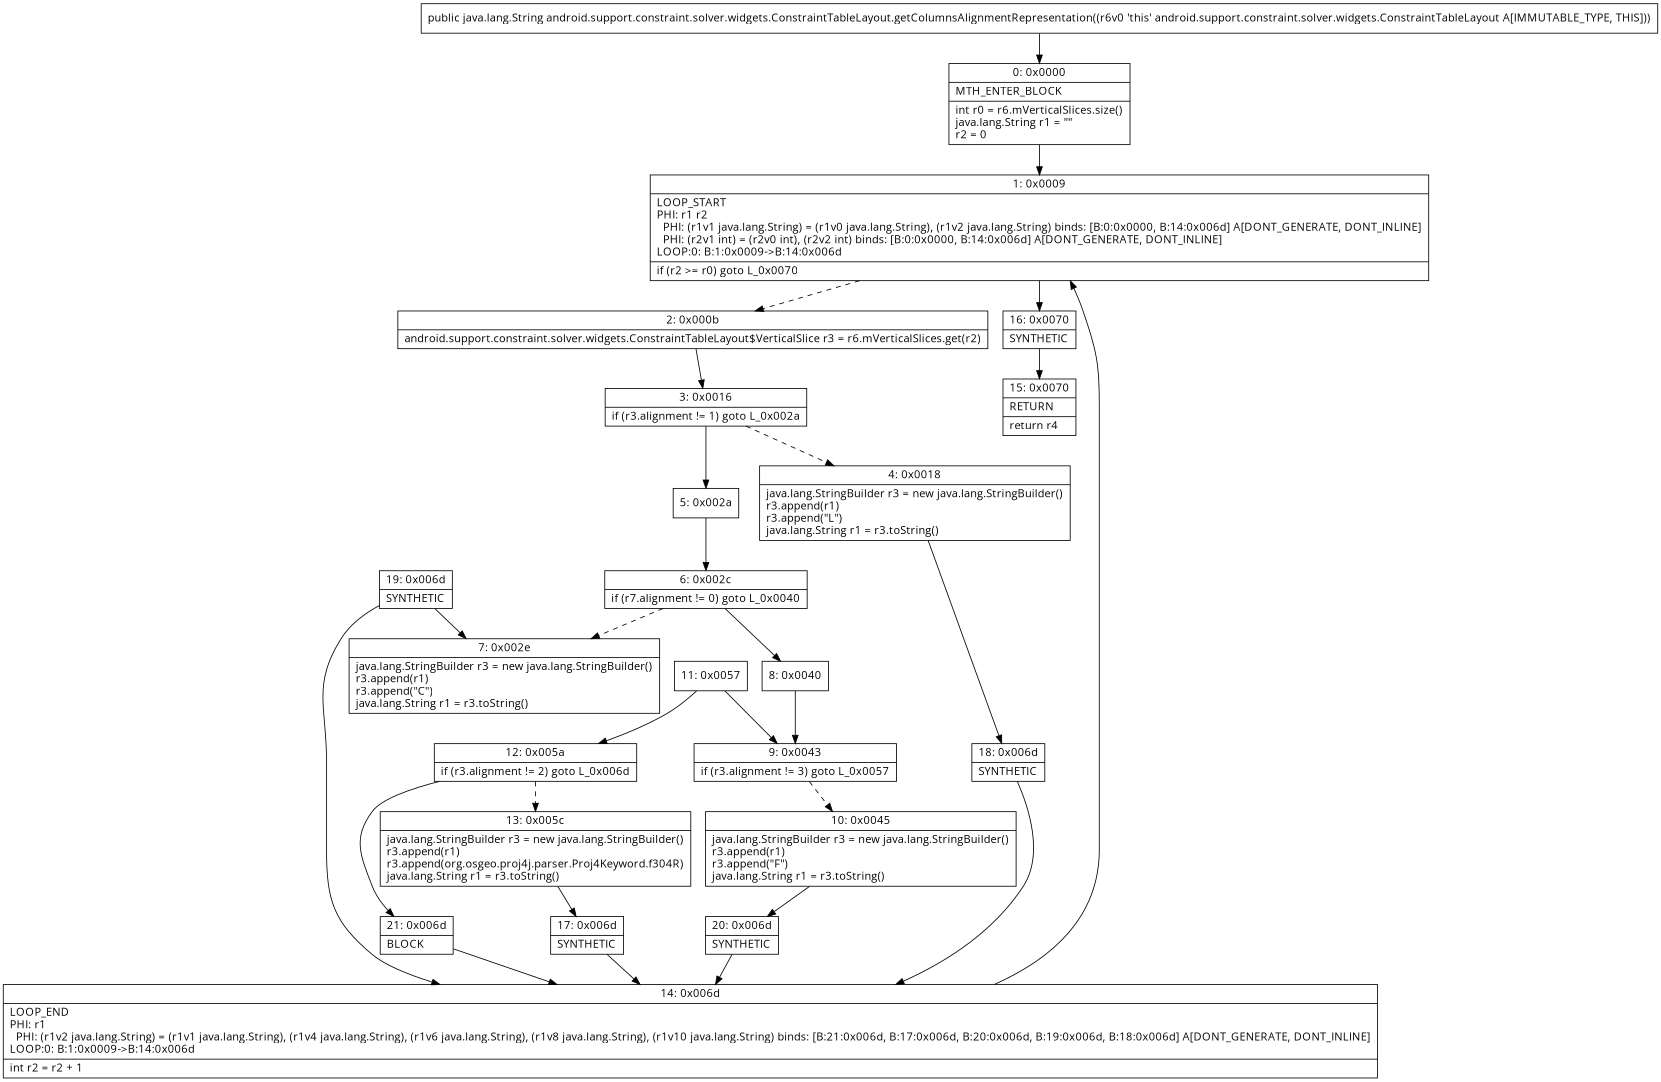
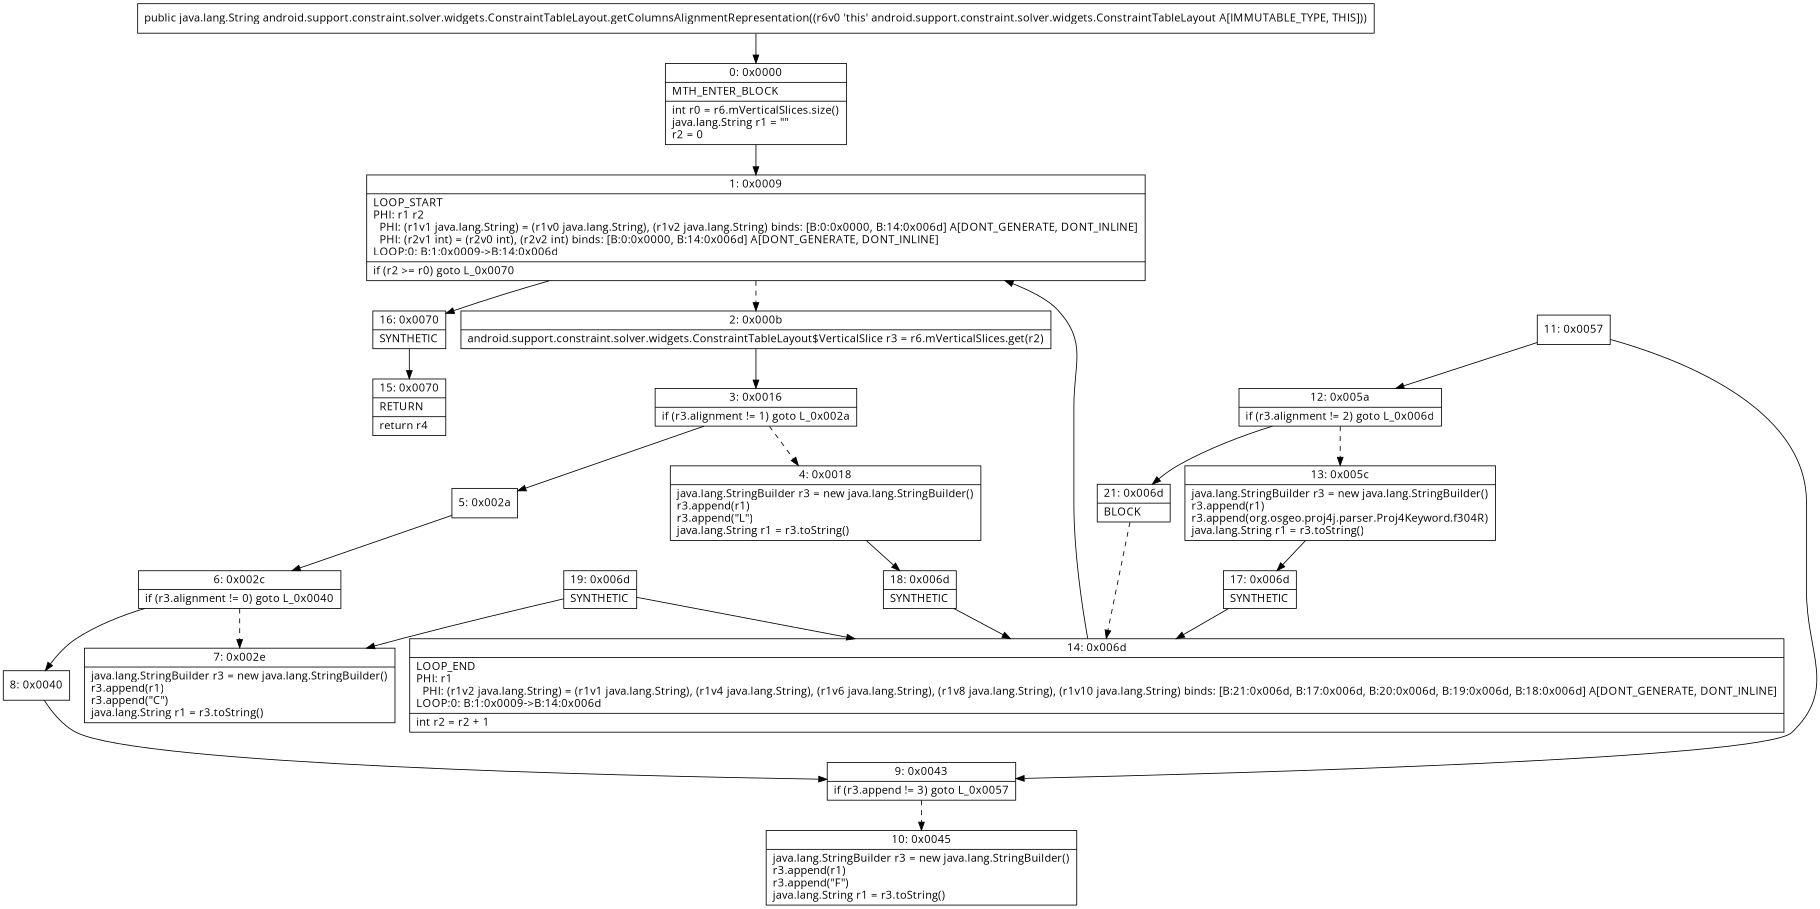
(706, 599) -> (240, 599)
(795, 772) -> (921, 790)
(742, 935) -> none
(501, 965) -> (1119, 576)
